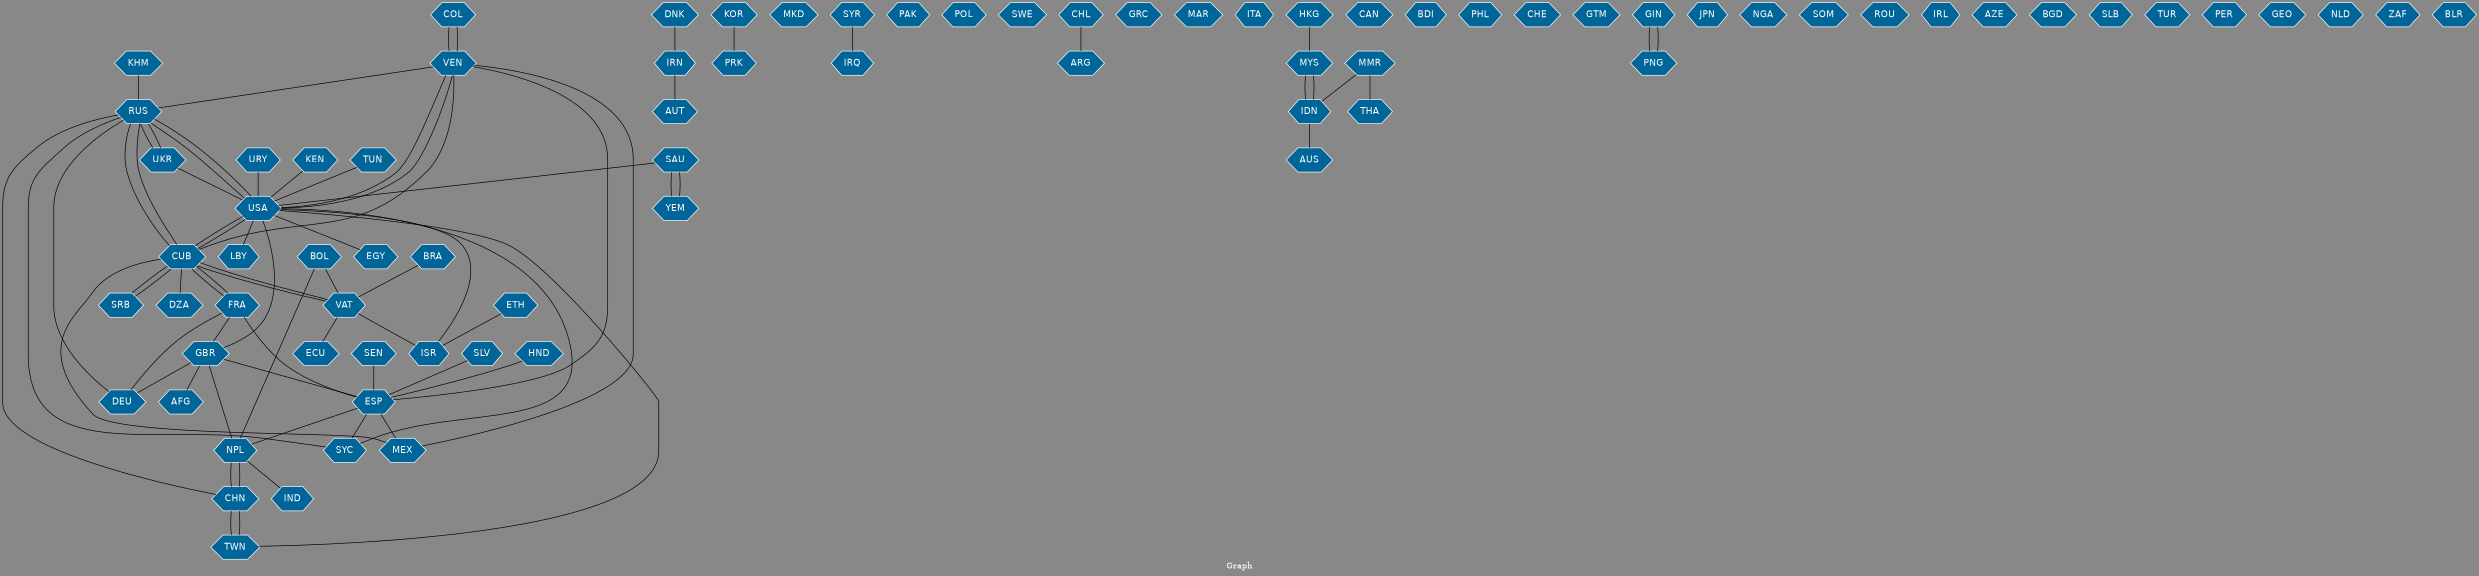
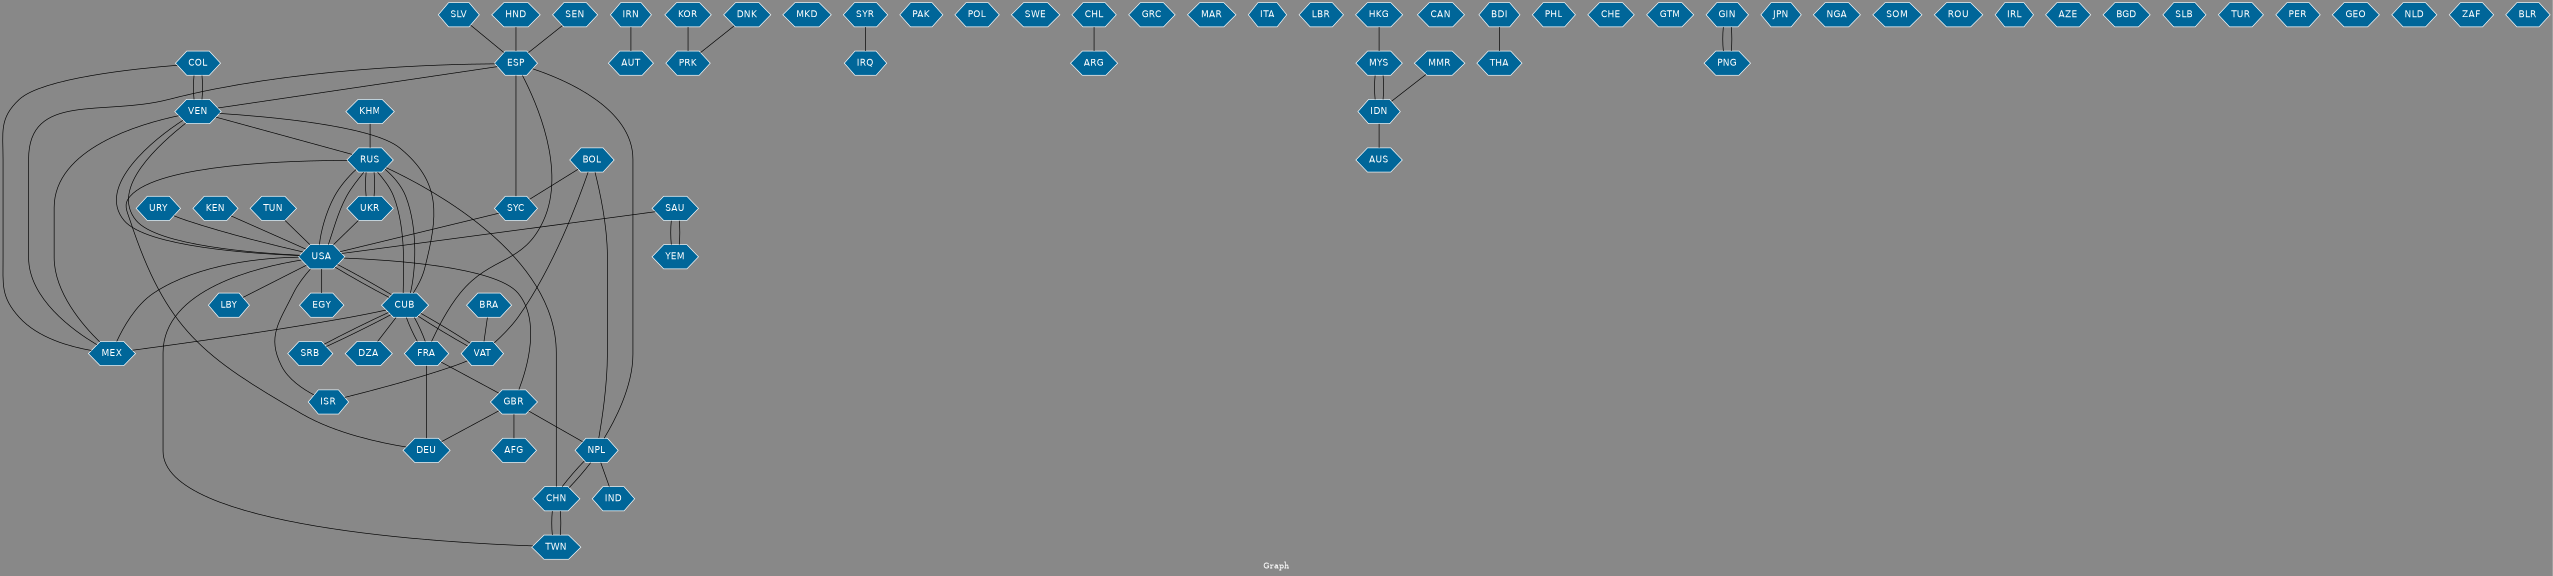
none -> (1321, 15)
(675, 39) -> (717, 39)
(1370, 87) -> (1499, 39)
none -> (3, 167)
none -> (194, 274)
(516, 305) -> none
(316, 354) -> none
(290, 378) -> none
(33, 384) -> (556, 183)
